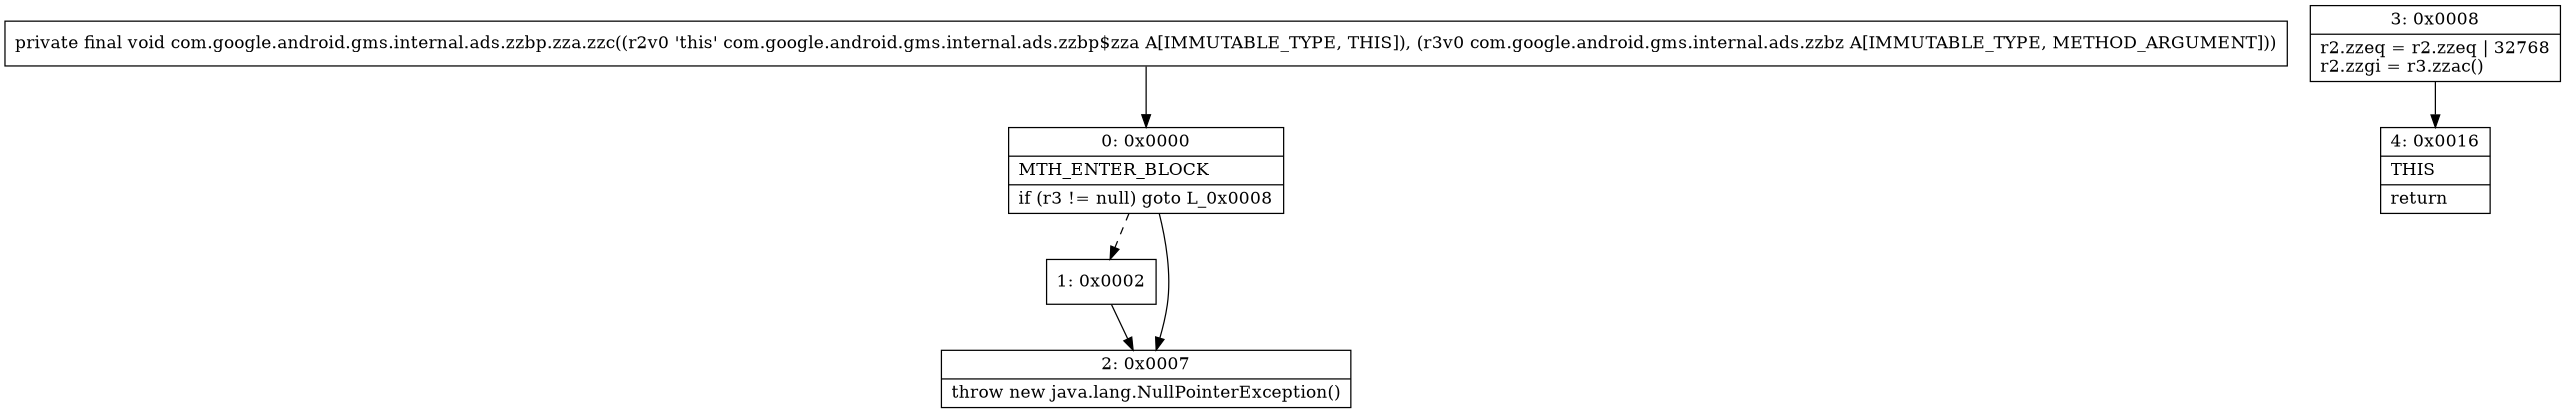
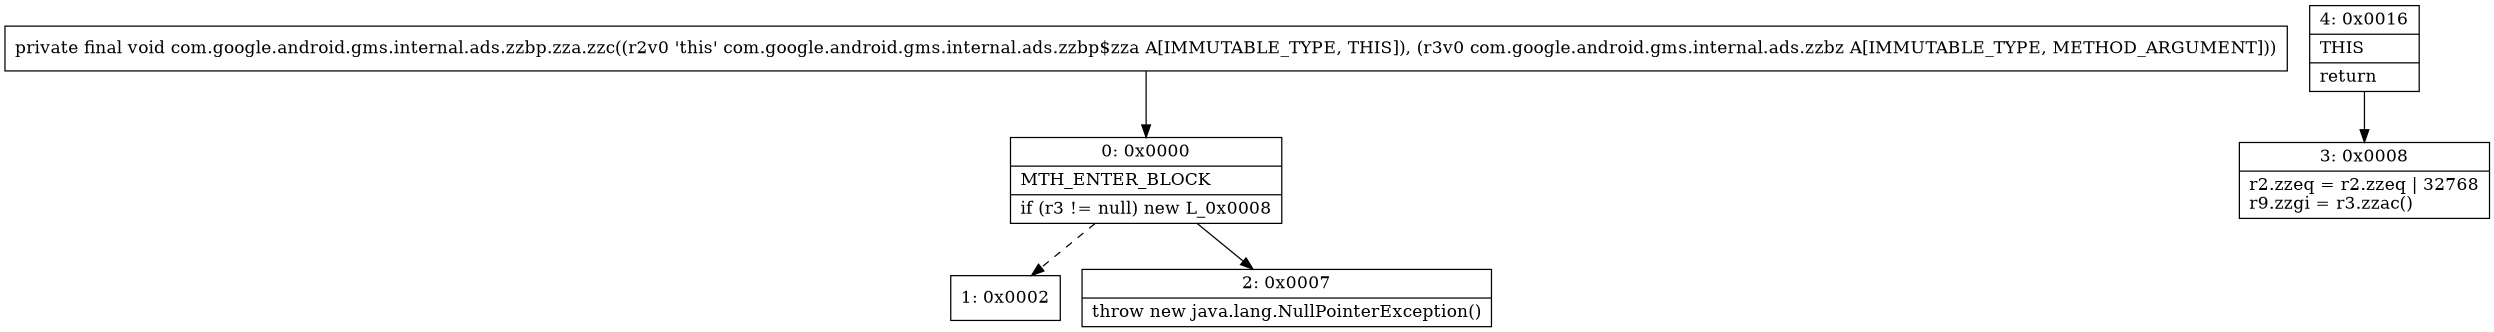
(2402, 67) -> (2331, 203)
(2435, 98) -> (2364, 111)
(1146, 198) -> (1146, 208)
(1120, 322) -> none
